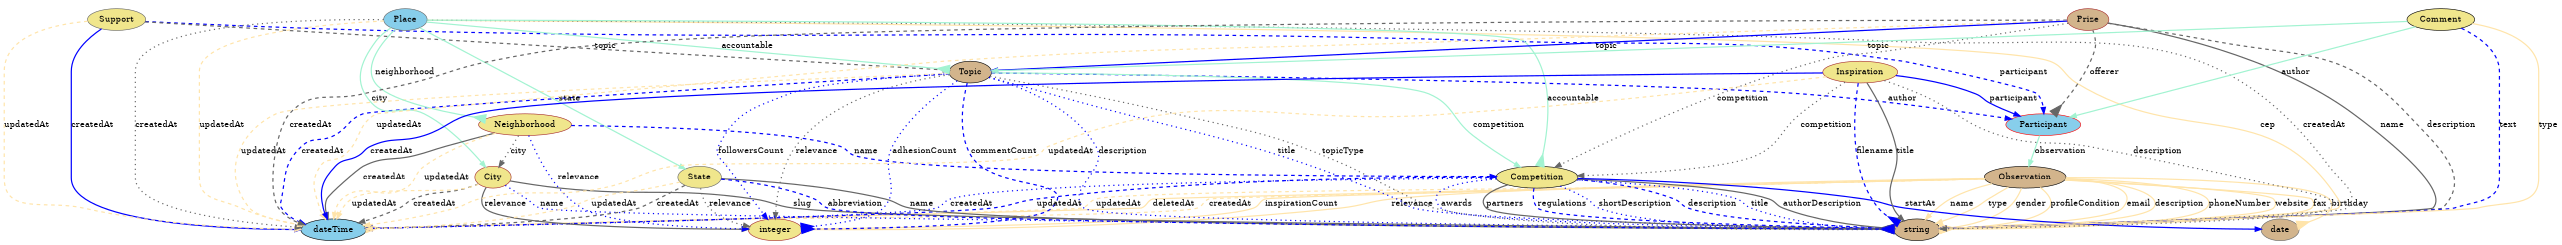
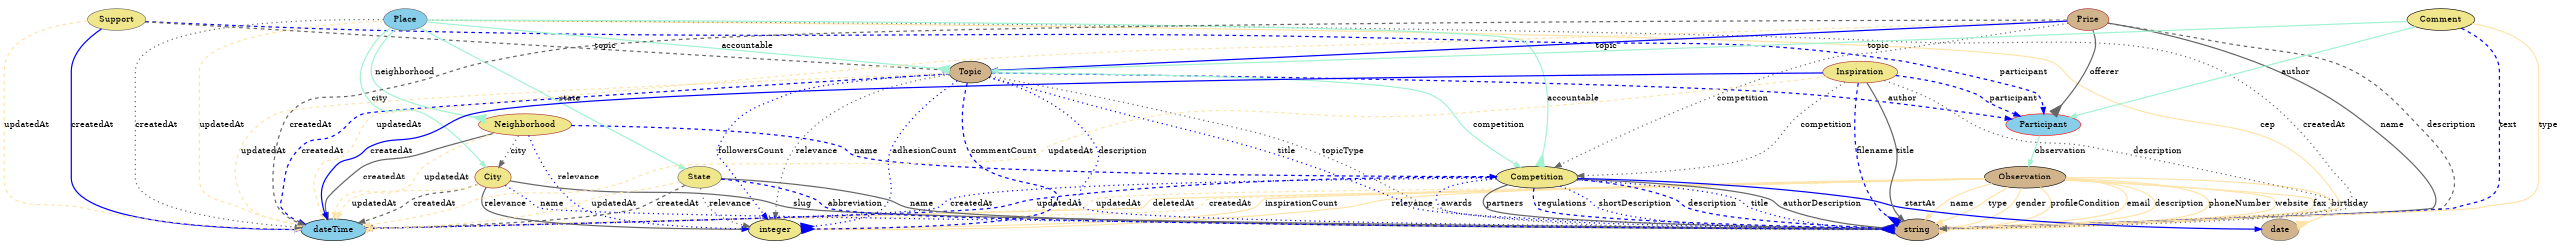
(2086, 70) -> (2086, 70)
(1957, 88) -> (1957, 88)
(775, 230) -> (775, 230)
